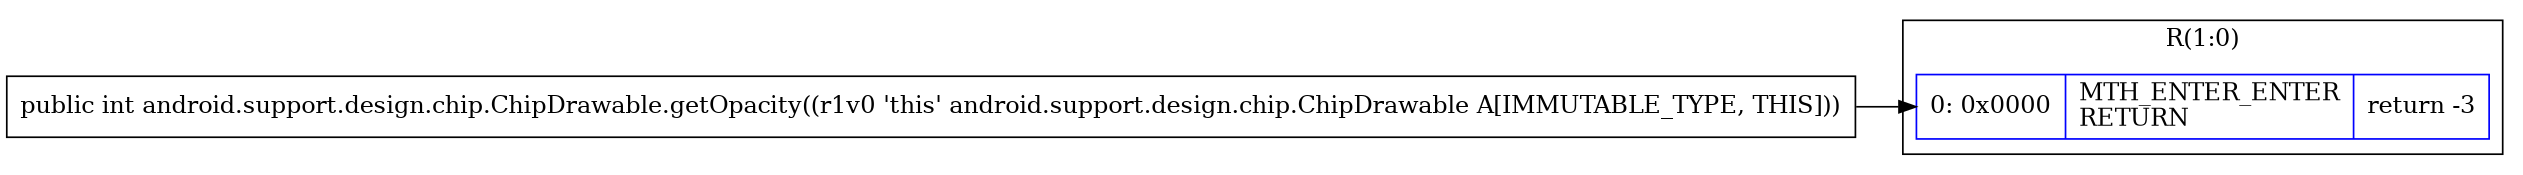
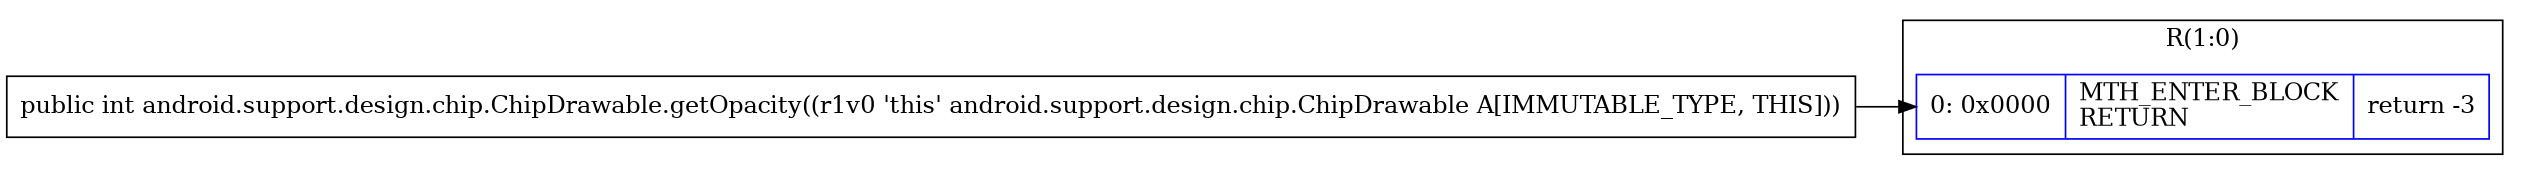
(2210, 93) -> (2210, 93)
